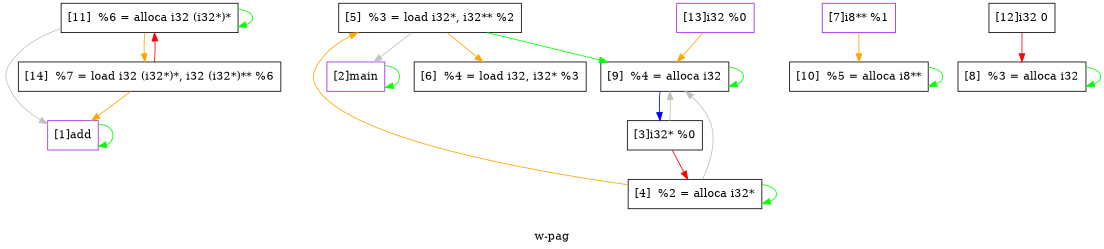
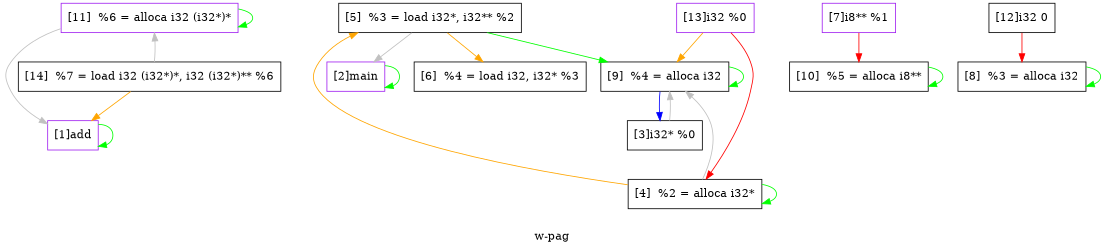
(150, 18) -> (150, 18)
(144, 43) -> none
(859, 43) -> (859, 43)
(155, 51) -> (155, 51)
(678, 161) -> (747, 104)
